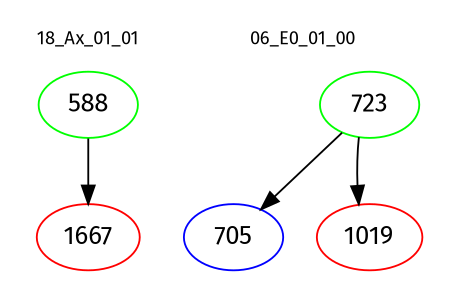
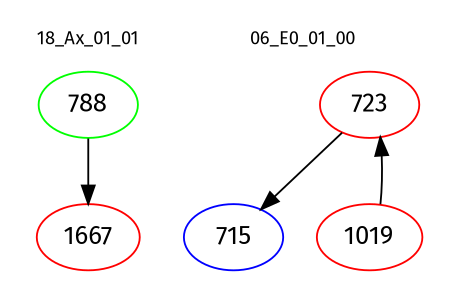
(88, 105) -> (88, 105)
(370, 105) -> (370, 105)
(357, 161) -> (382, 180)
(234, 237) -> (234, 237)
